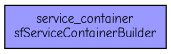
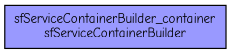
(86, 27) -> (115, 27)
